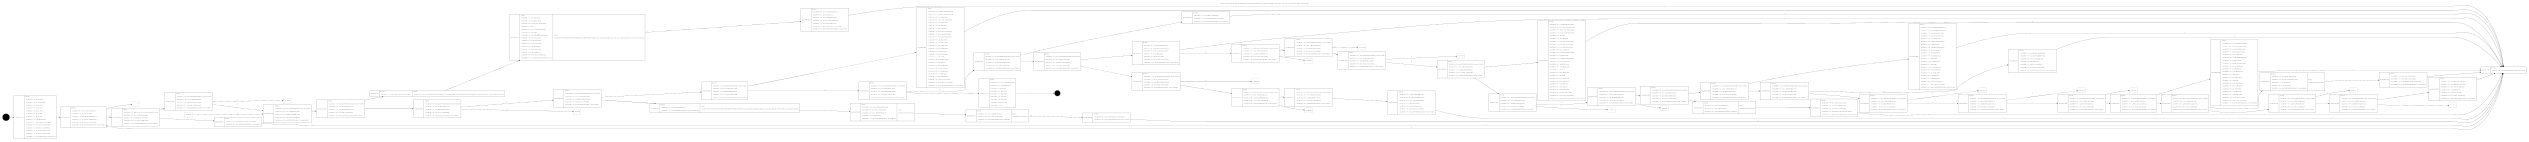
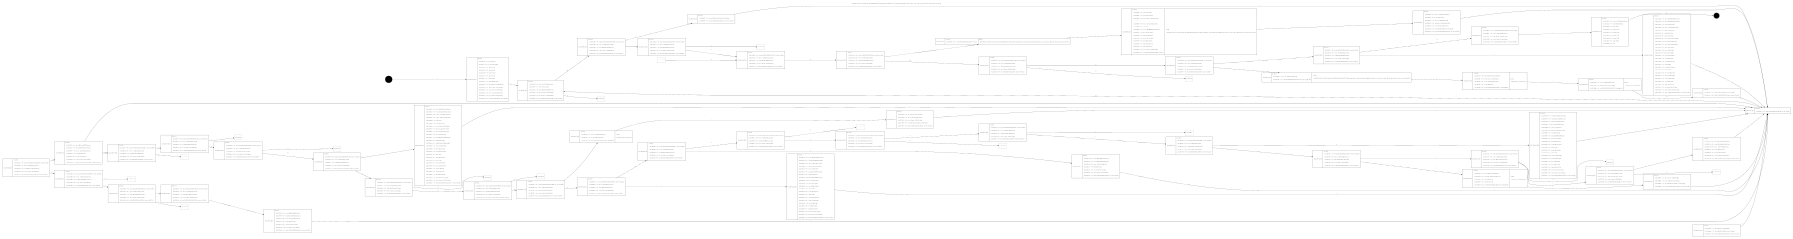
(997, 62) -> none
